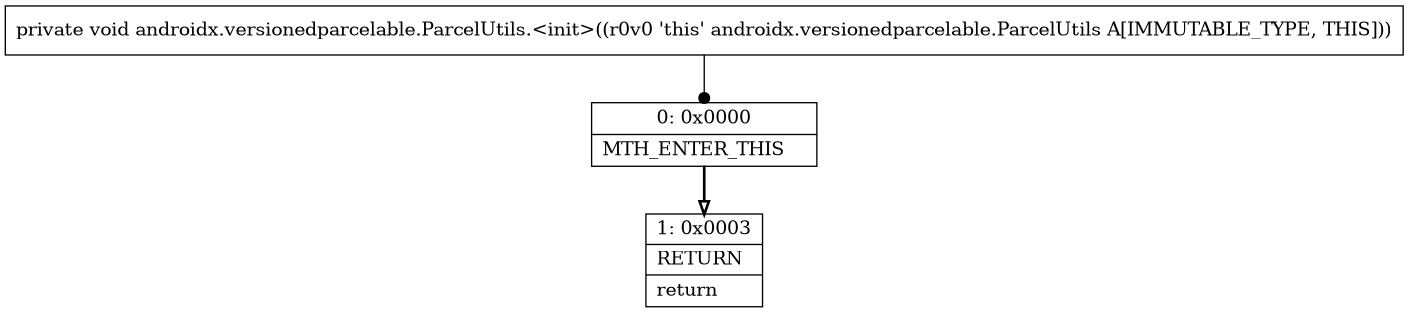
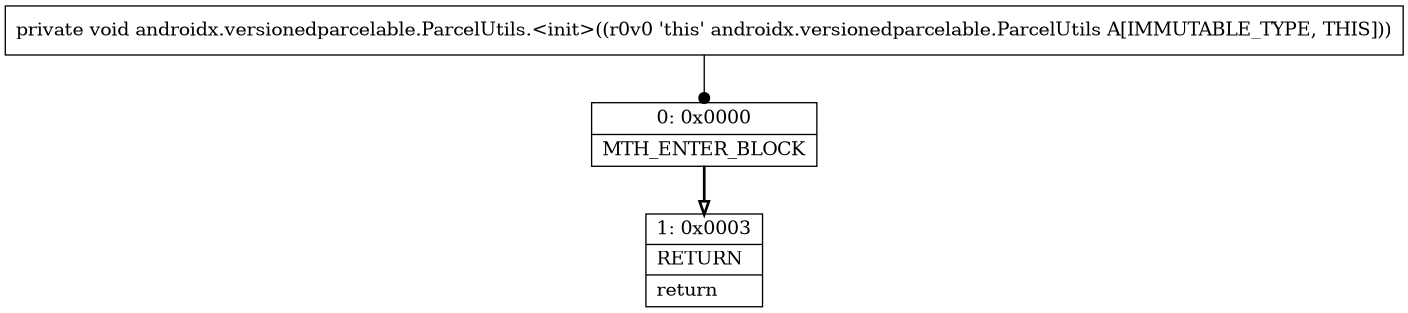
(694, 150) -> (704, 150)
